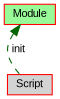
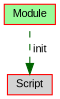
(8, 55) -> (30, 44)
